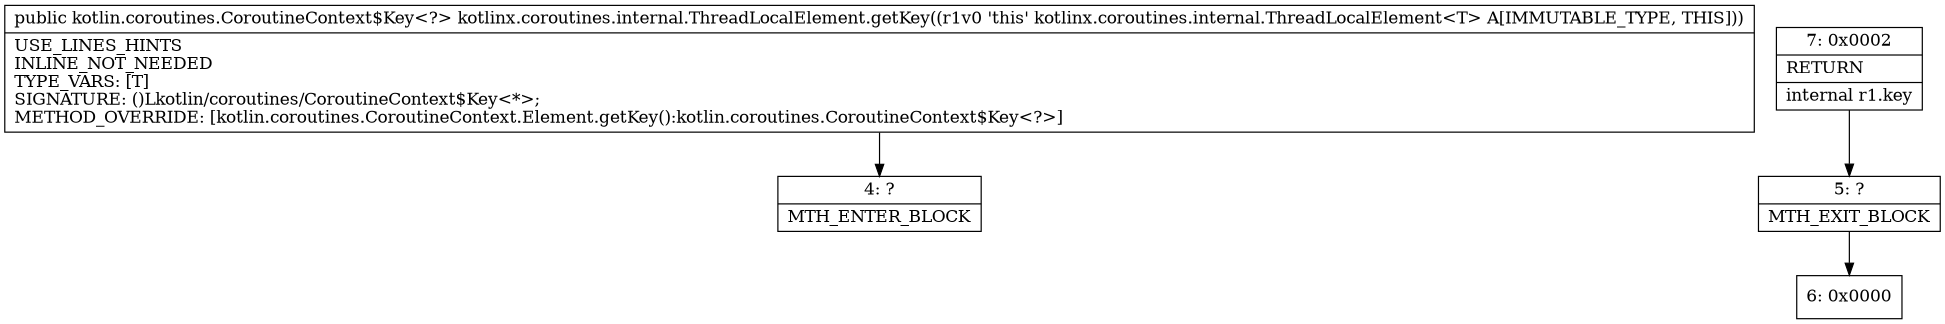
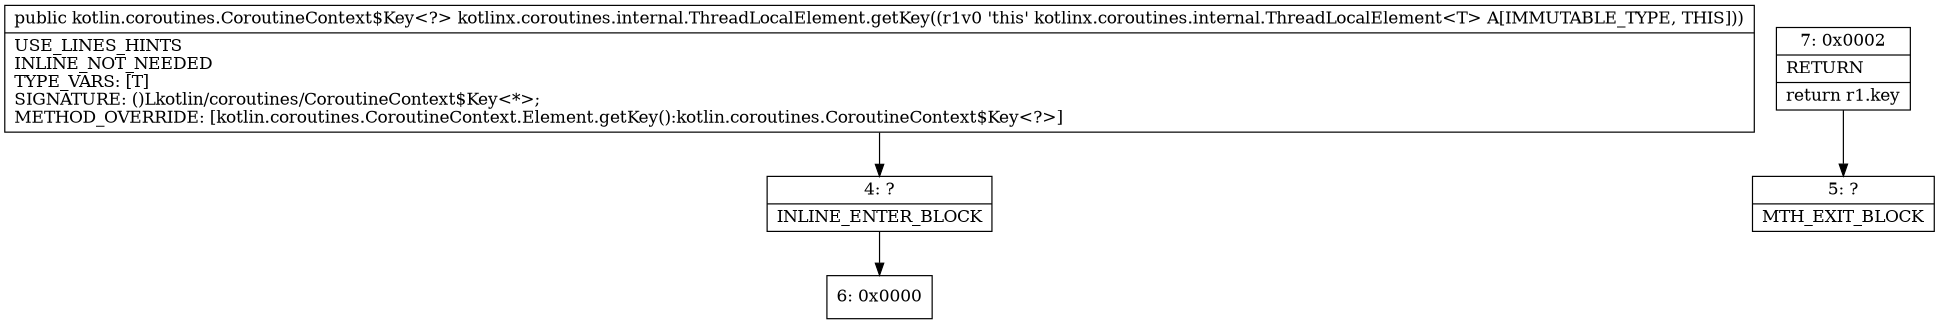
(1849, 96) -> (1843, 96)
(880, 217) -> (880, 217)
(1849, 247) -> (880, 247)
